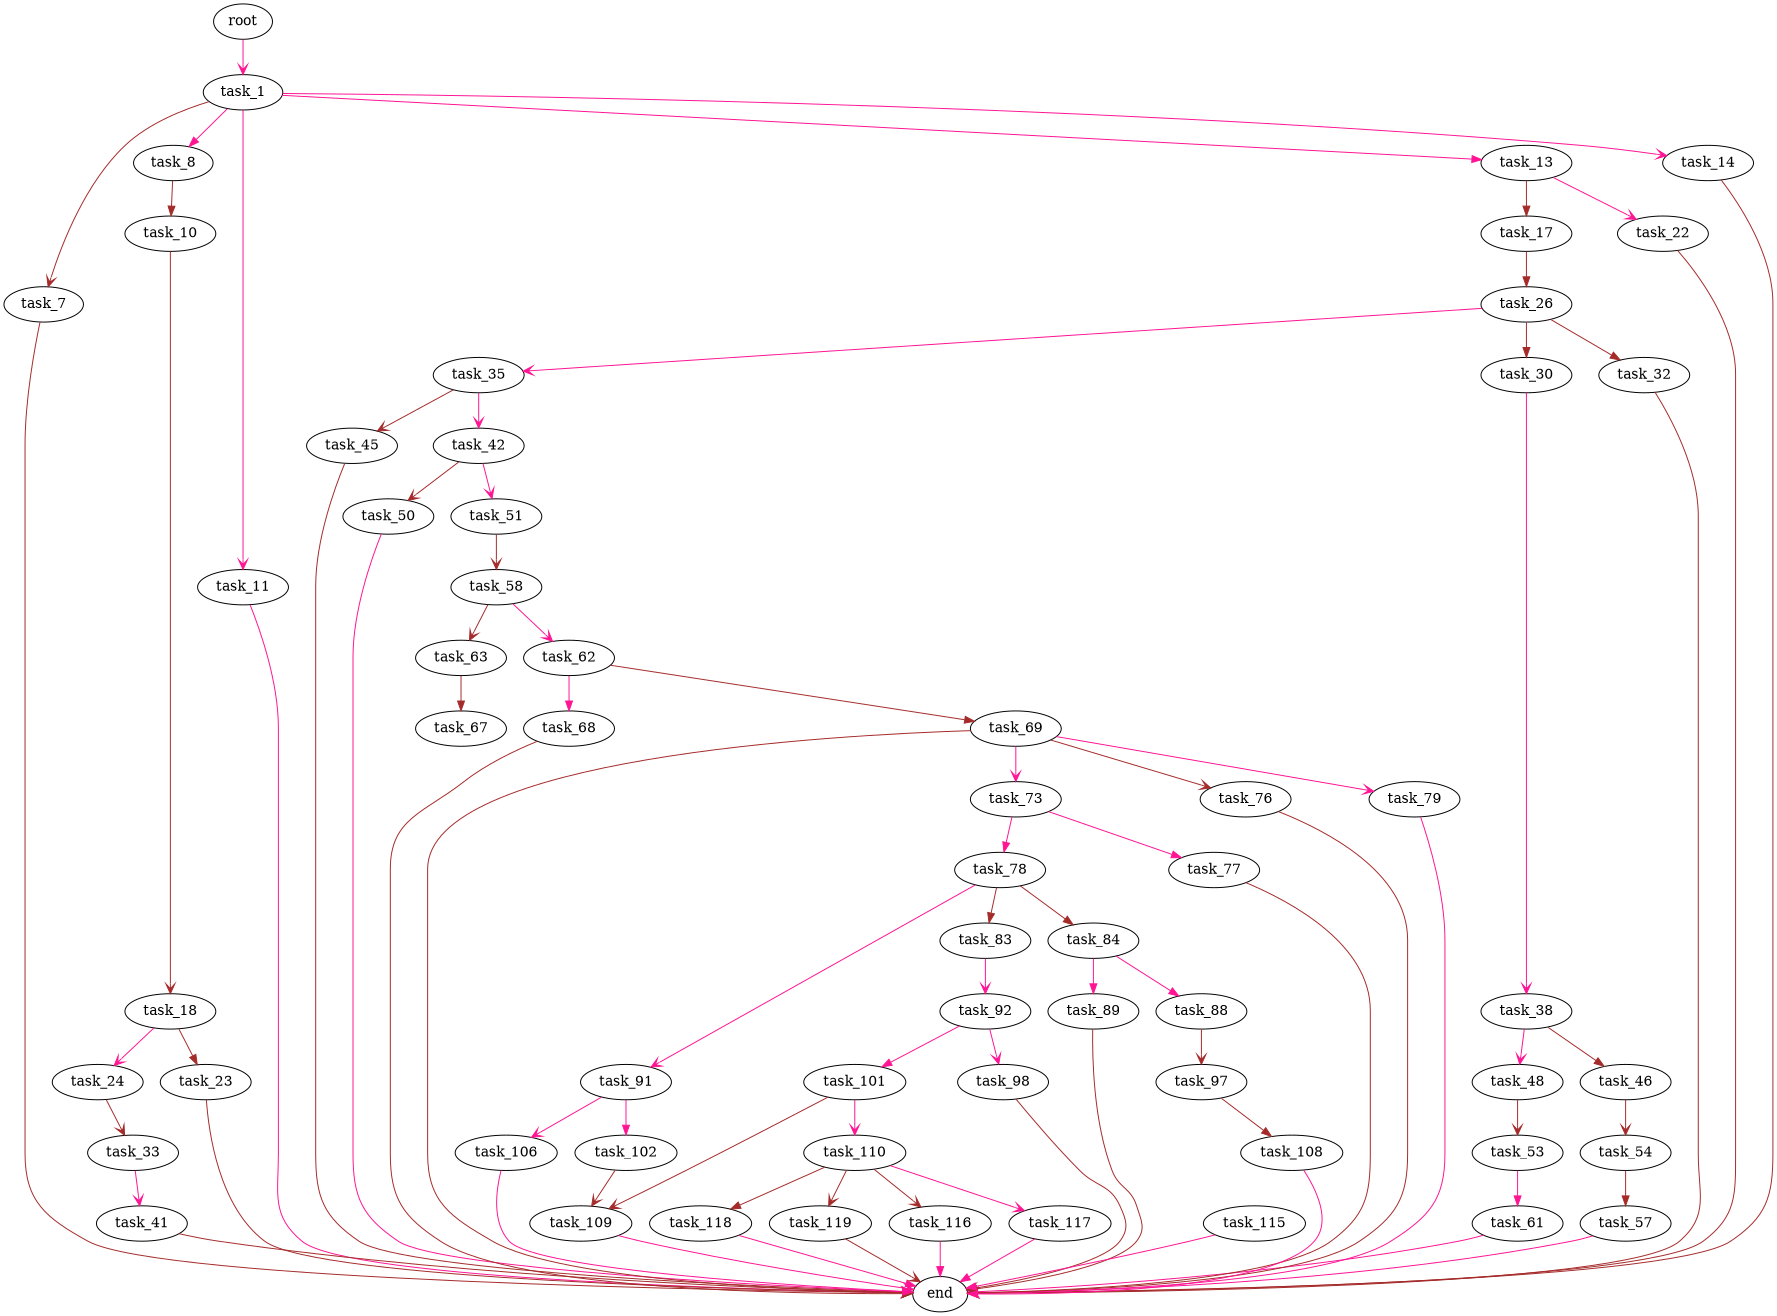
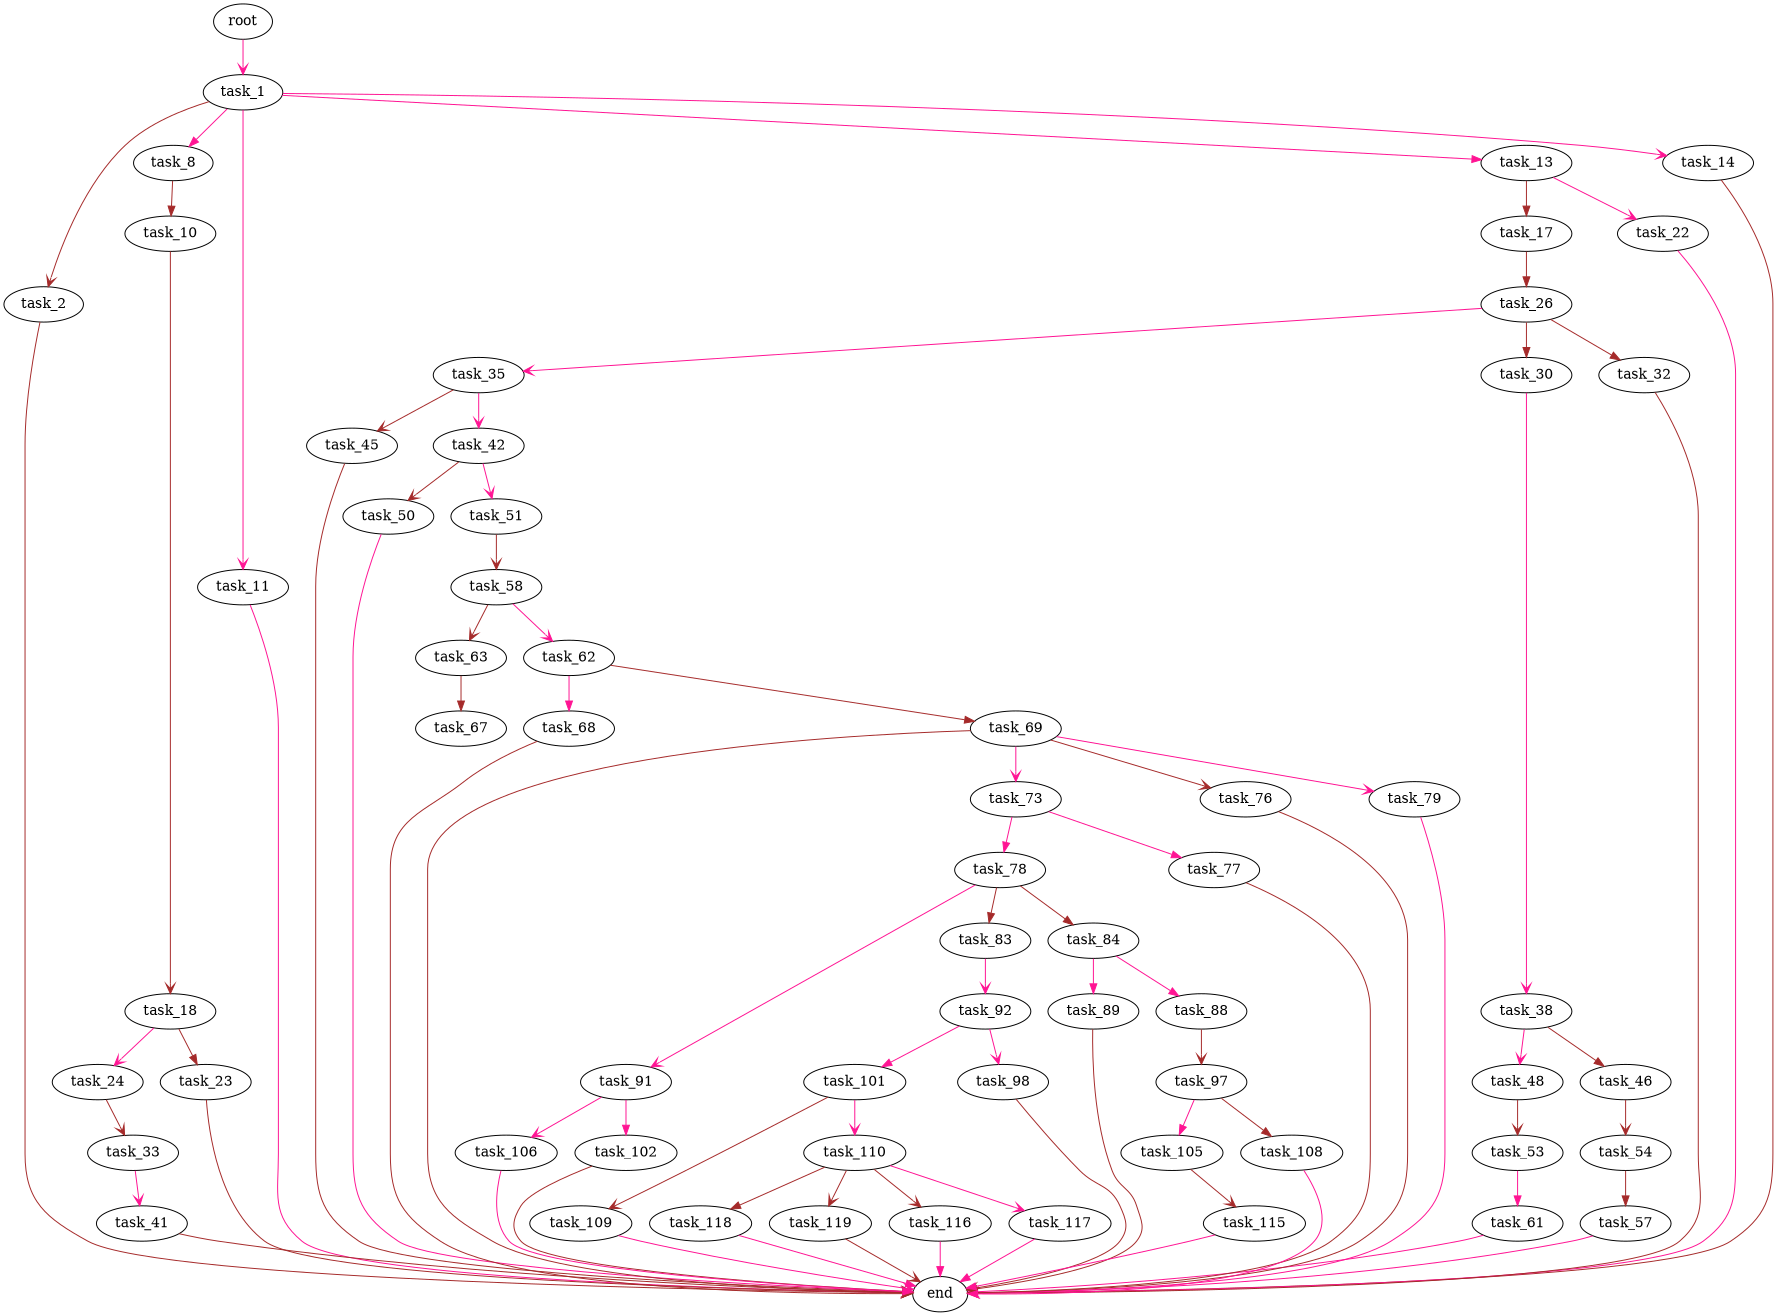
(44, 304) -> (44, 304)
(1736, 1108) -> (1736, 1108)
none -> (1172, 1153)
(606, 1184) -> (650, 1271)
